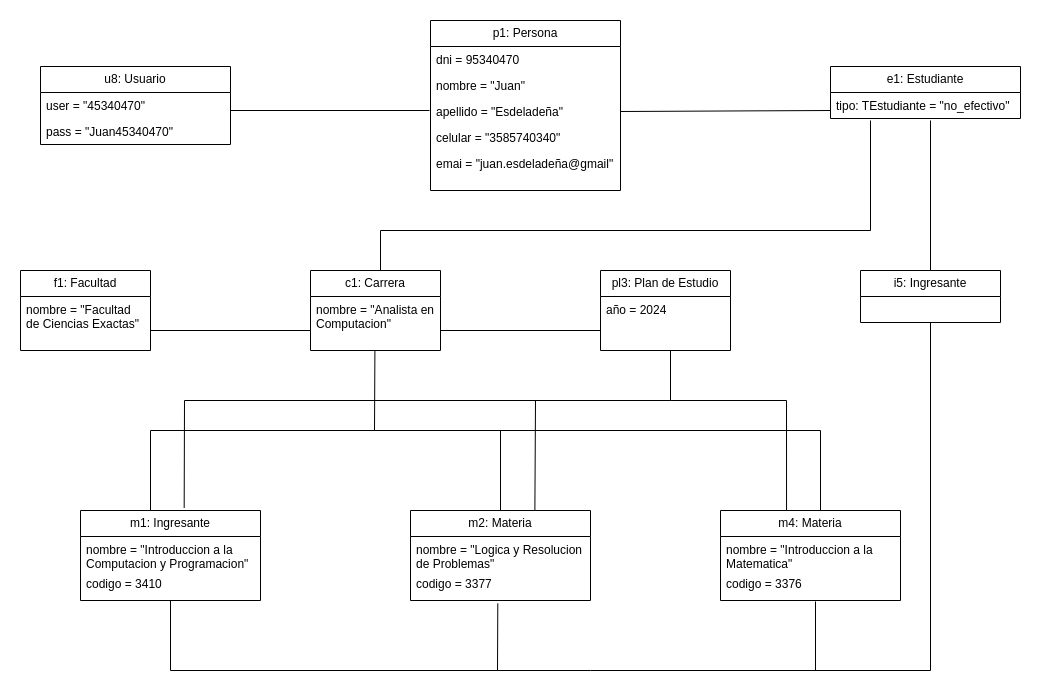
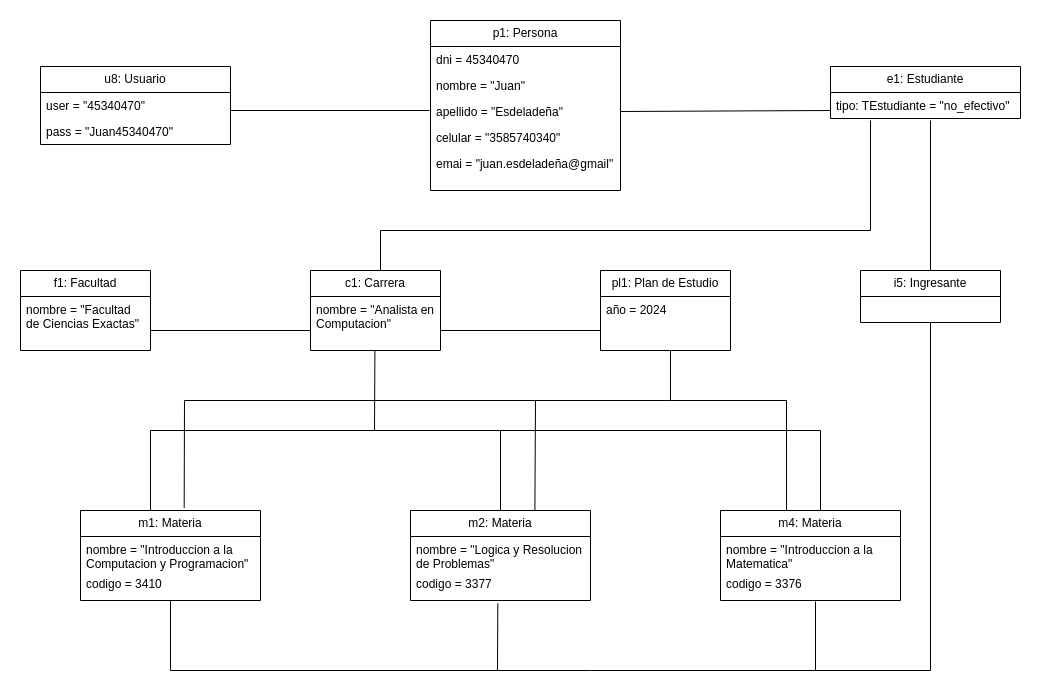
(479, 61) -> (479, 61)
(666, 284) -> (666, 284)
(171, 524) -> (171, 524)
